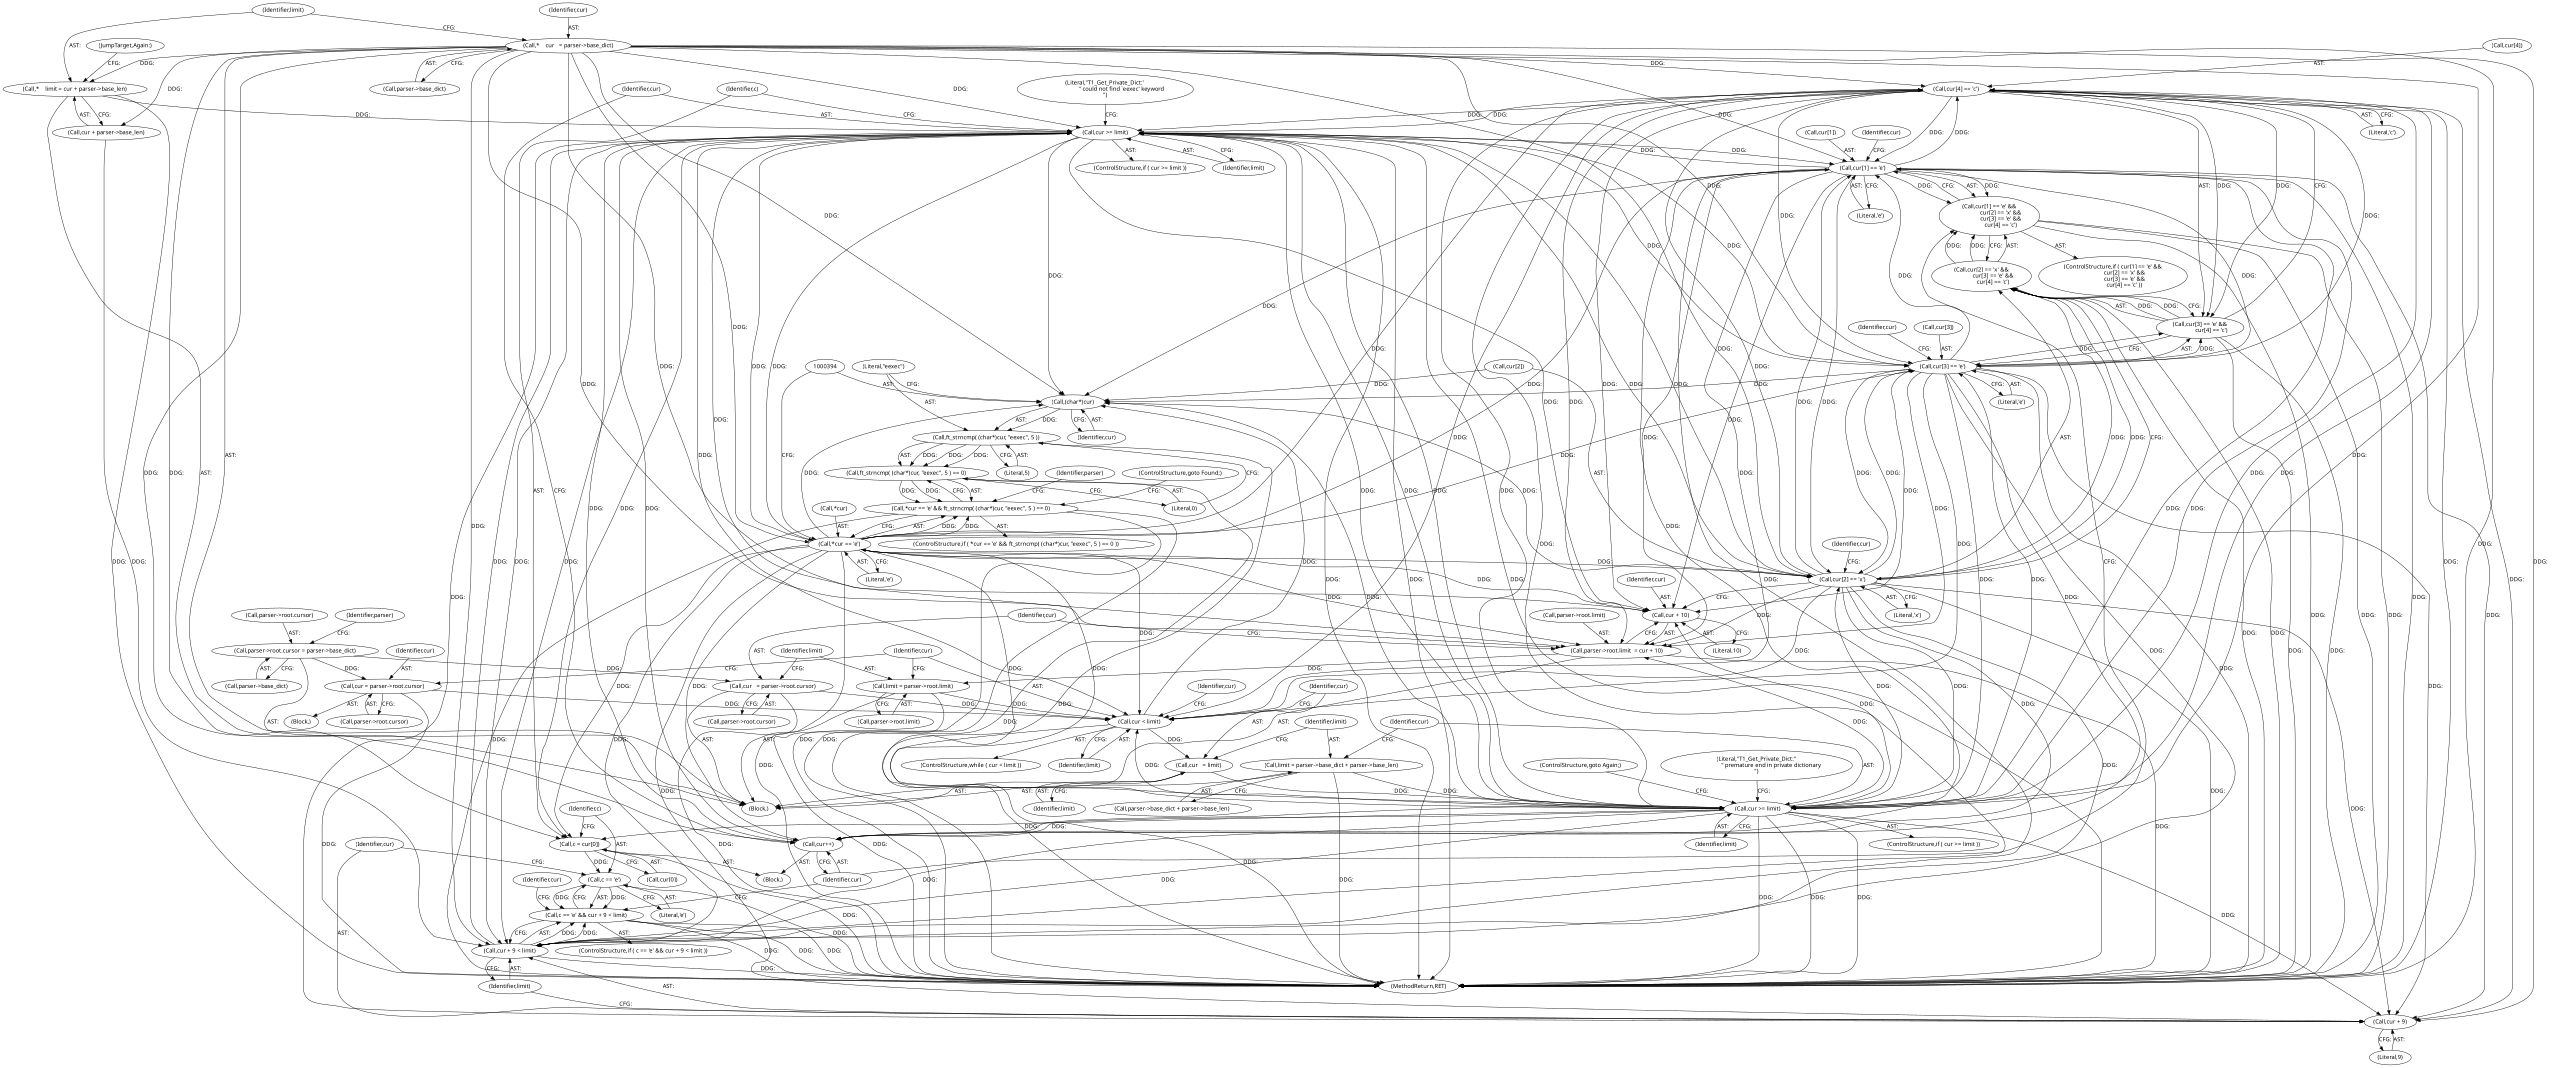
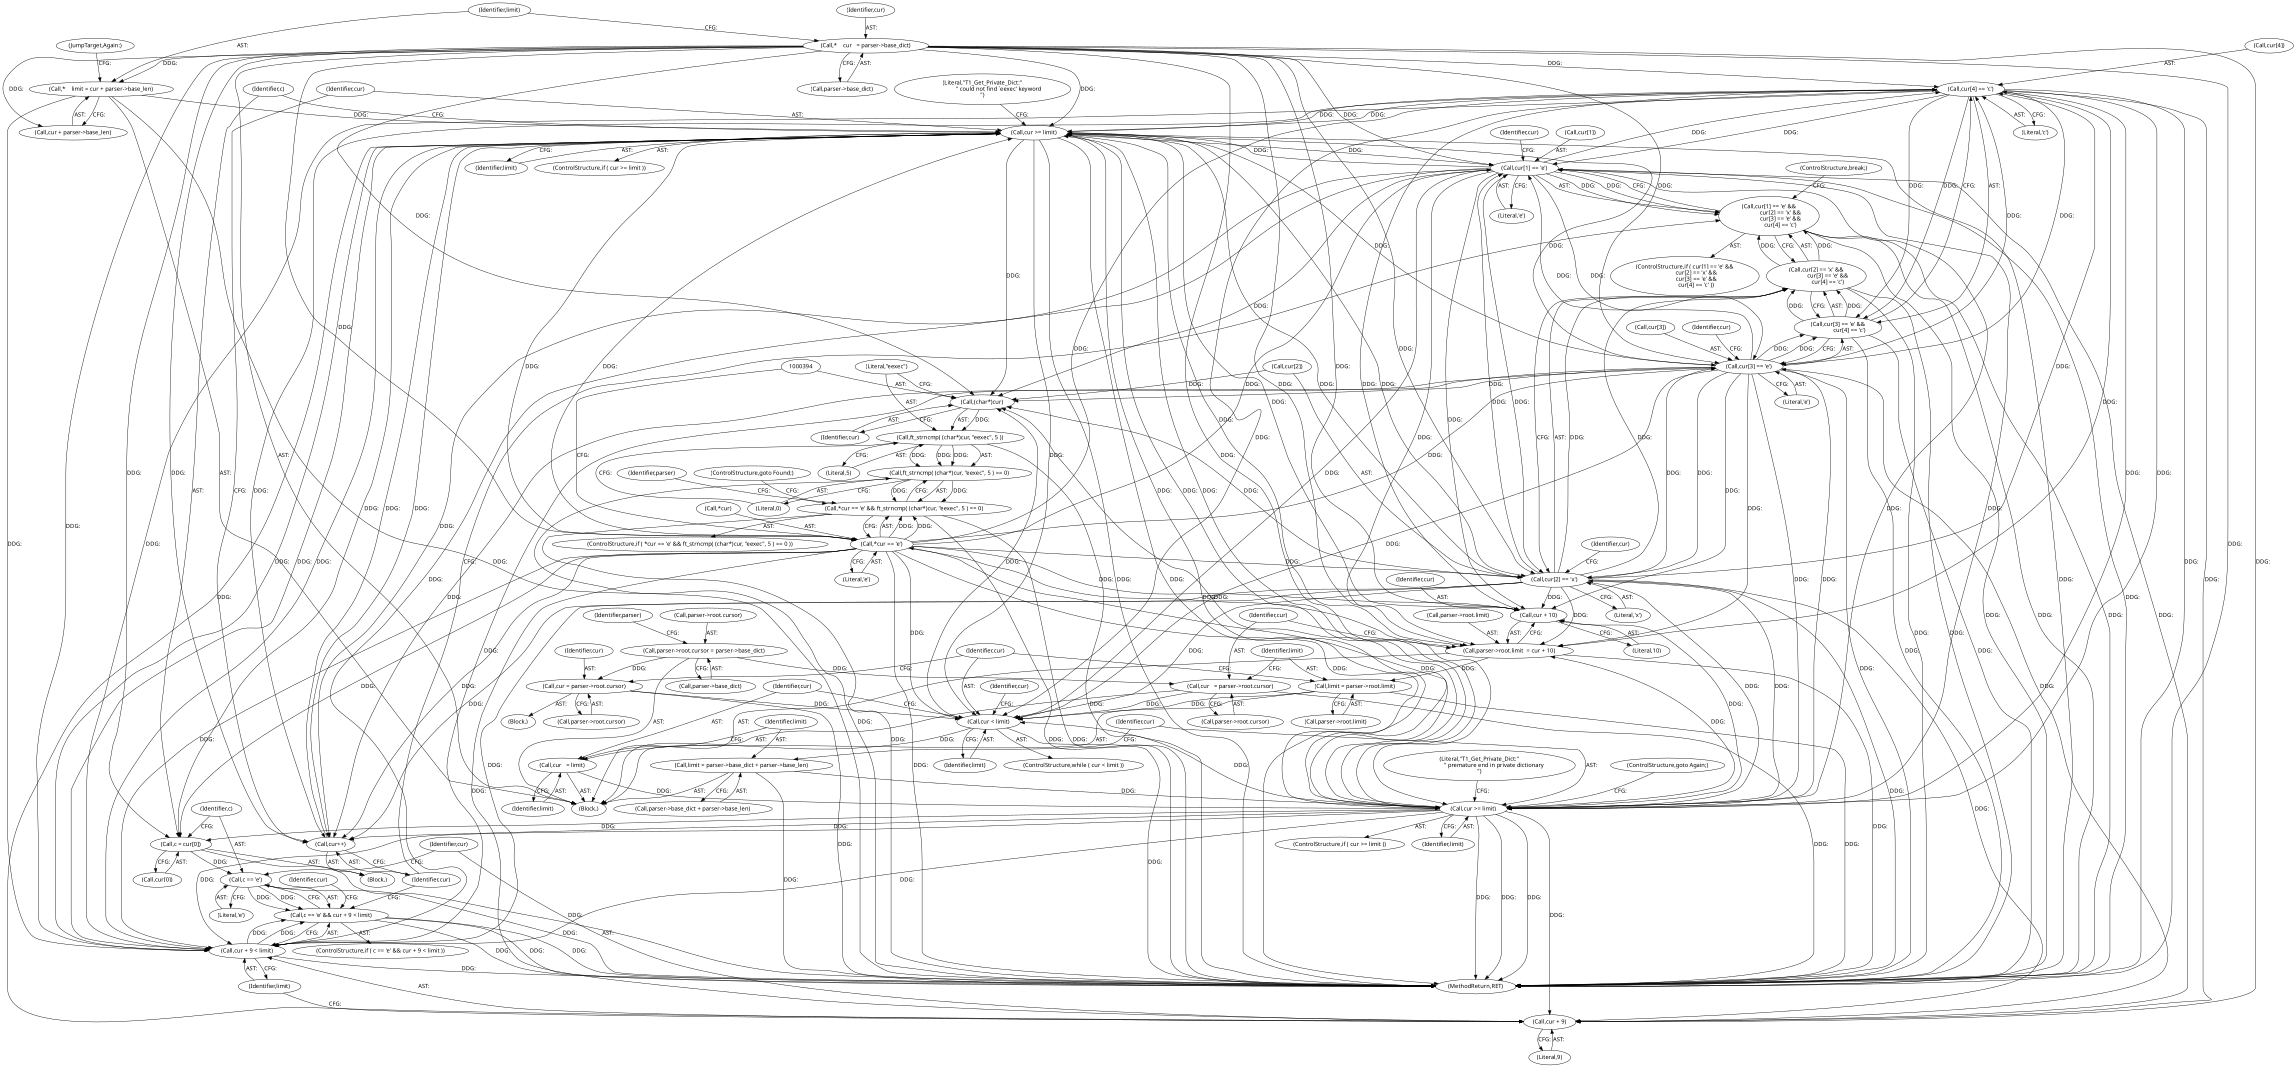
none -> (1834, 168)
(877, 431) -> none
(1723, 598) -> (1556, 598)
(138, 649) -> (7, 584)
